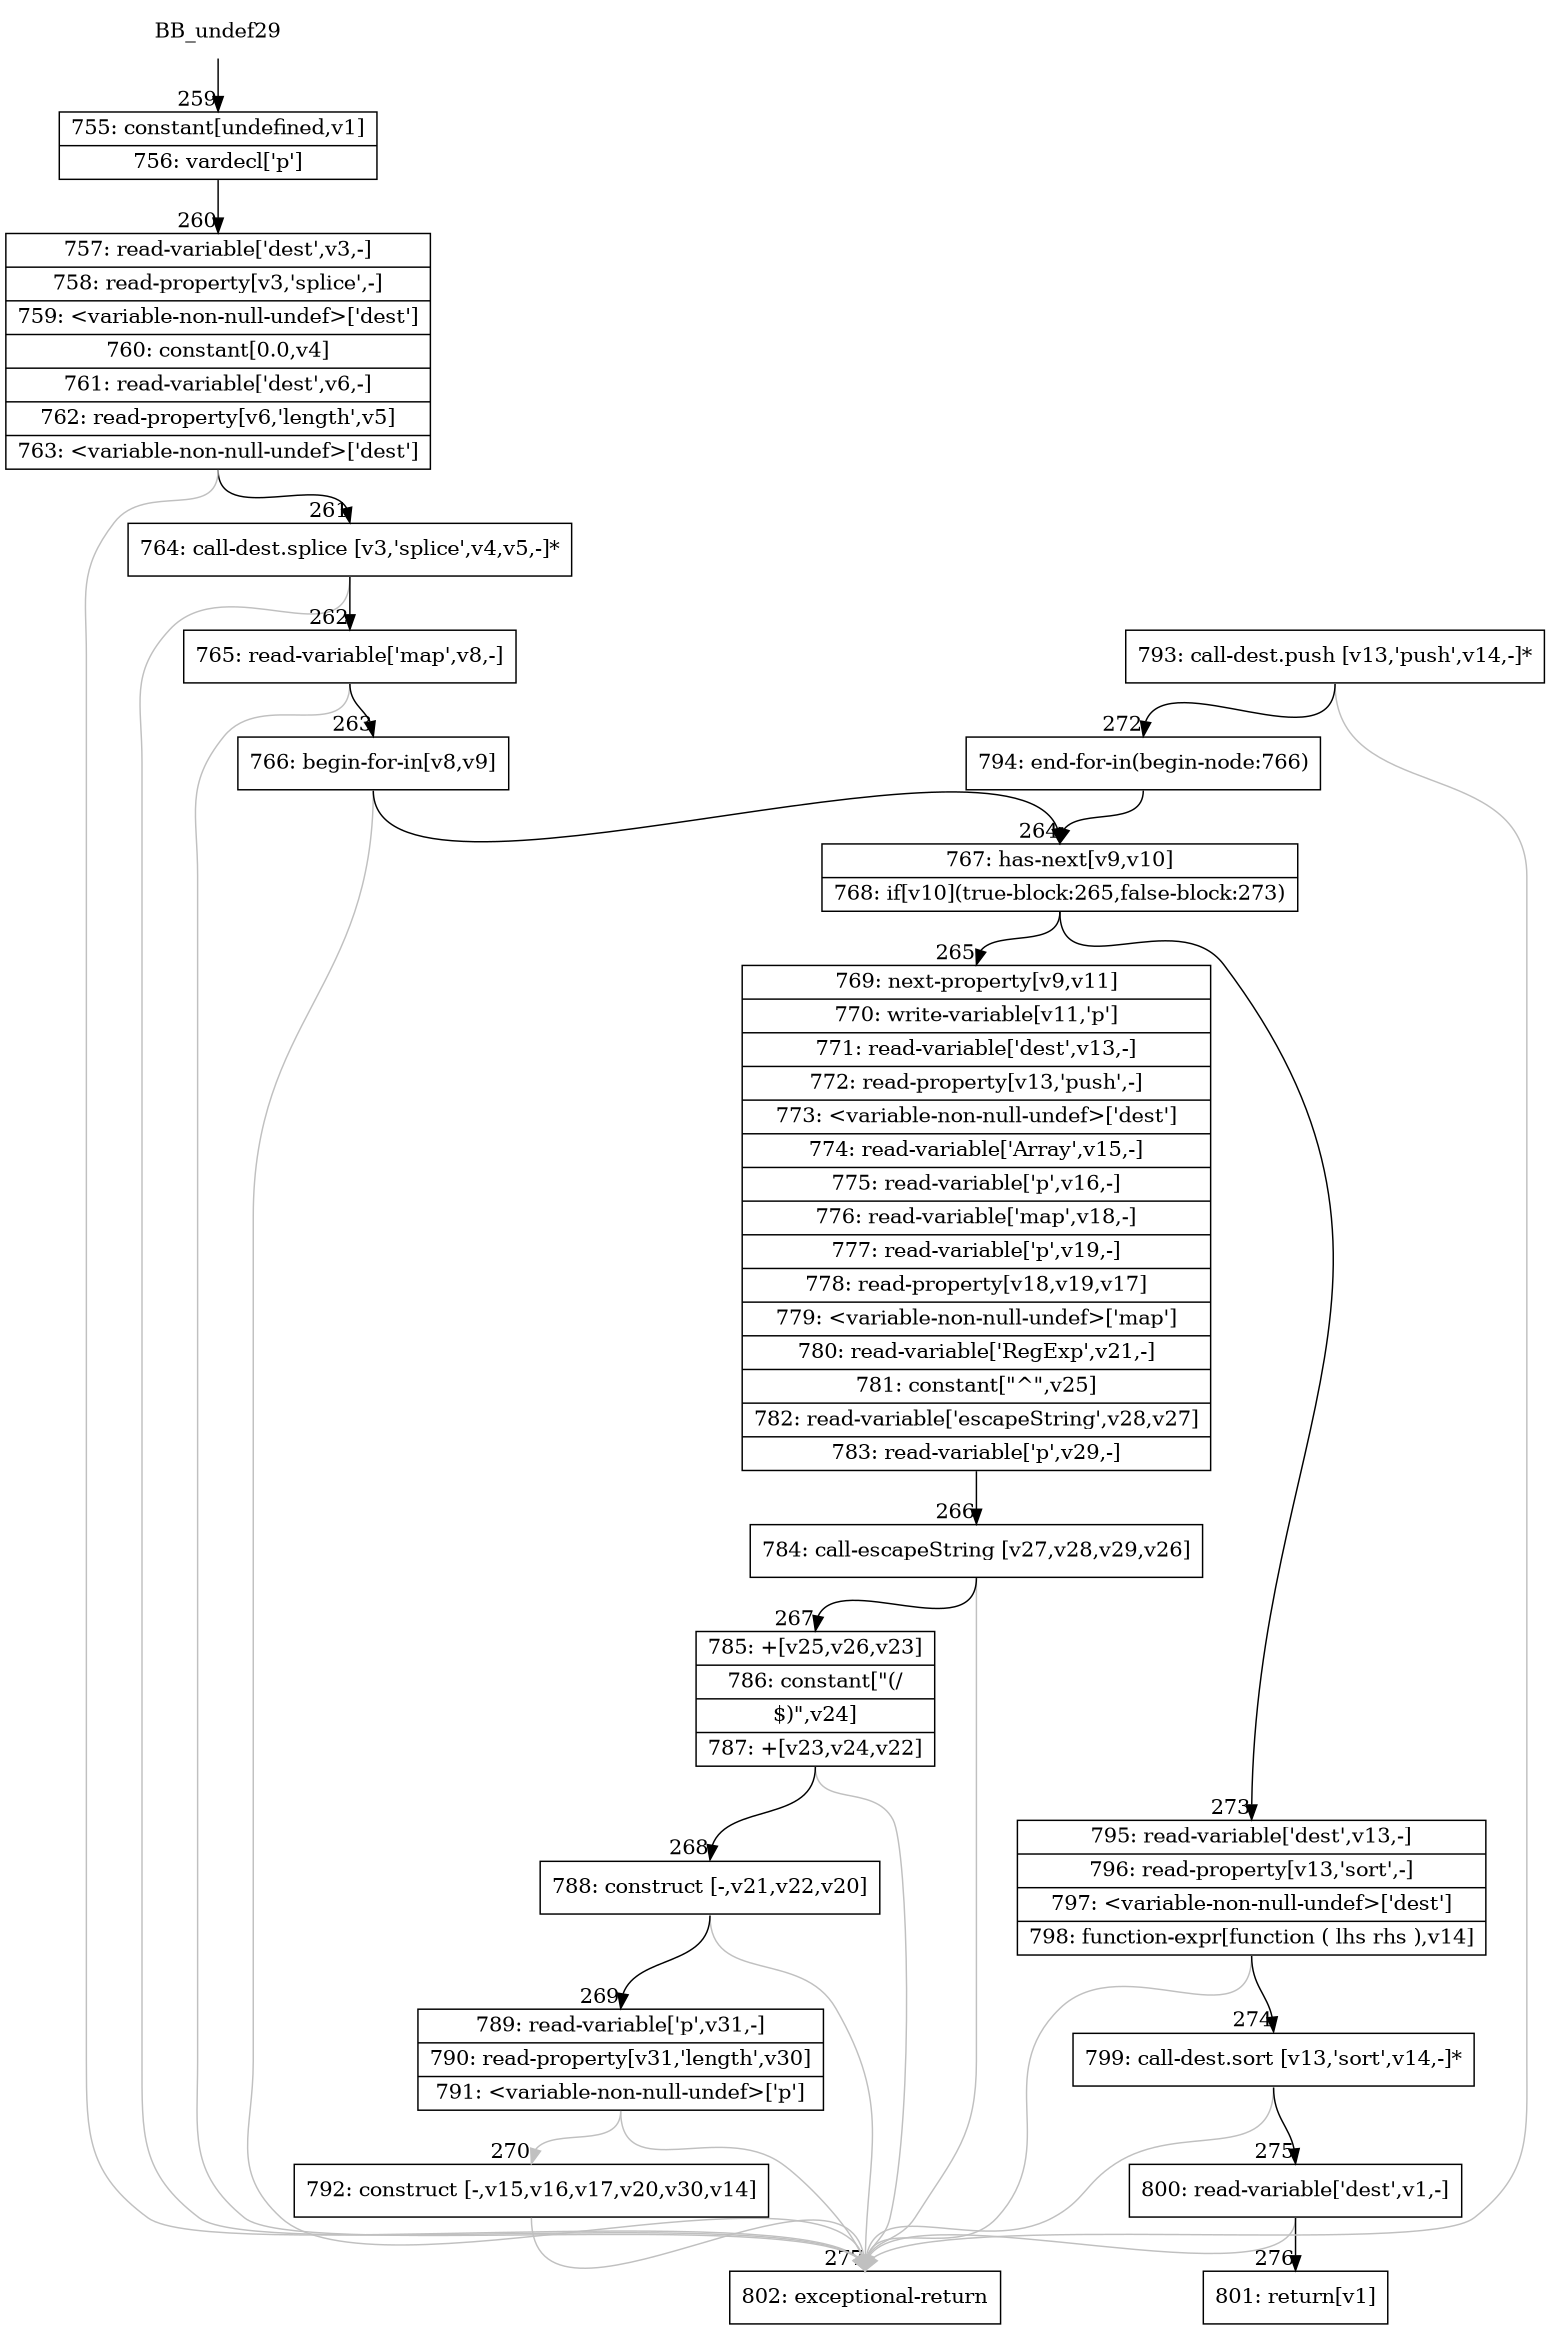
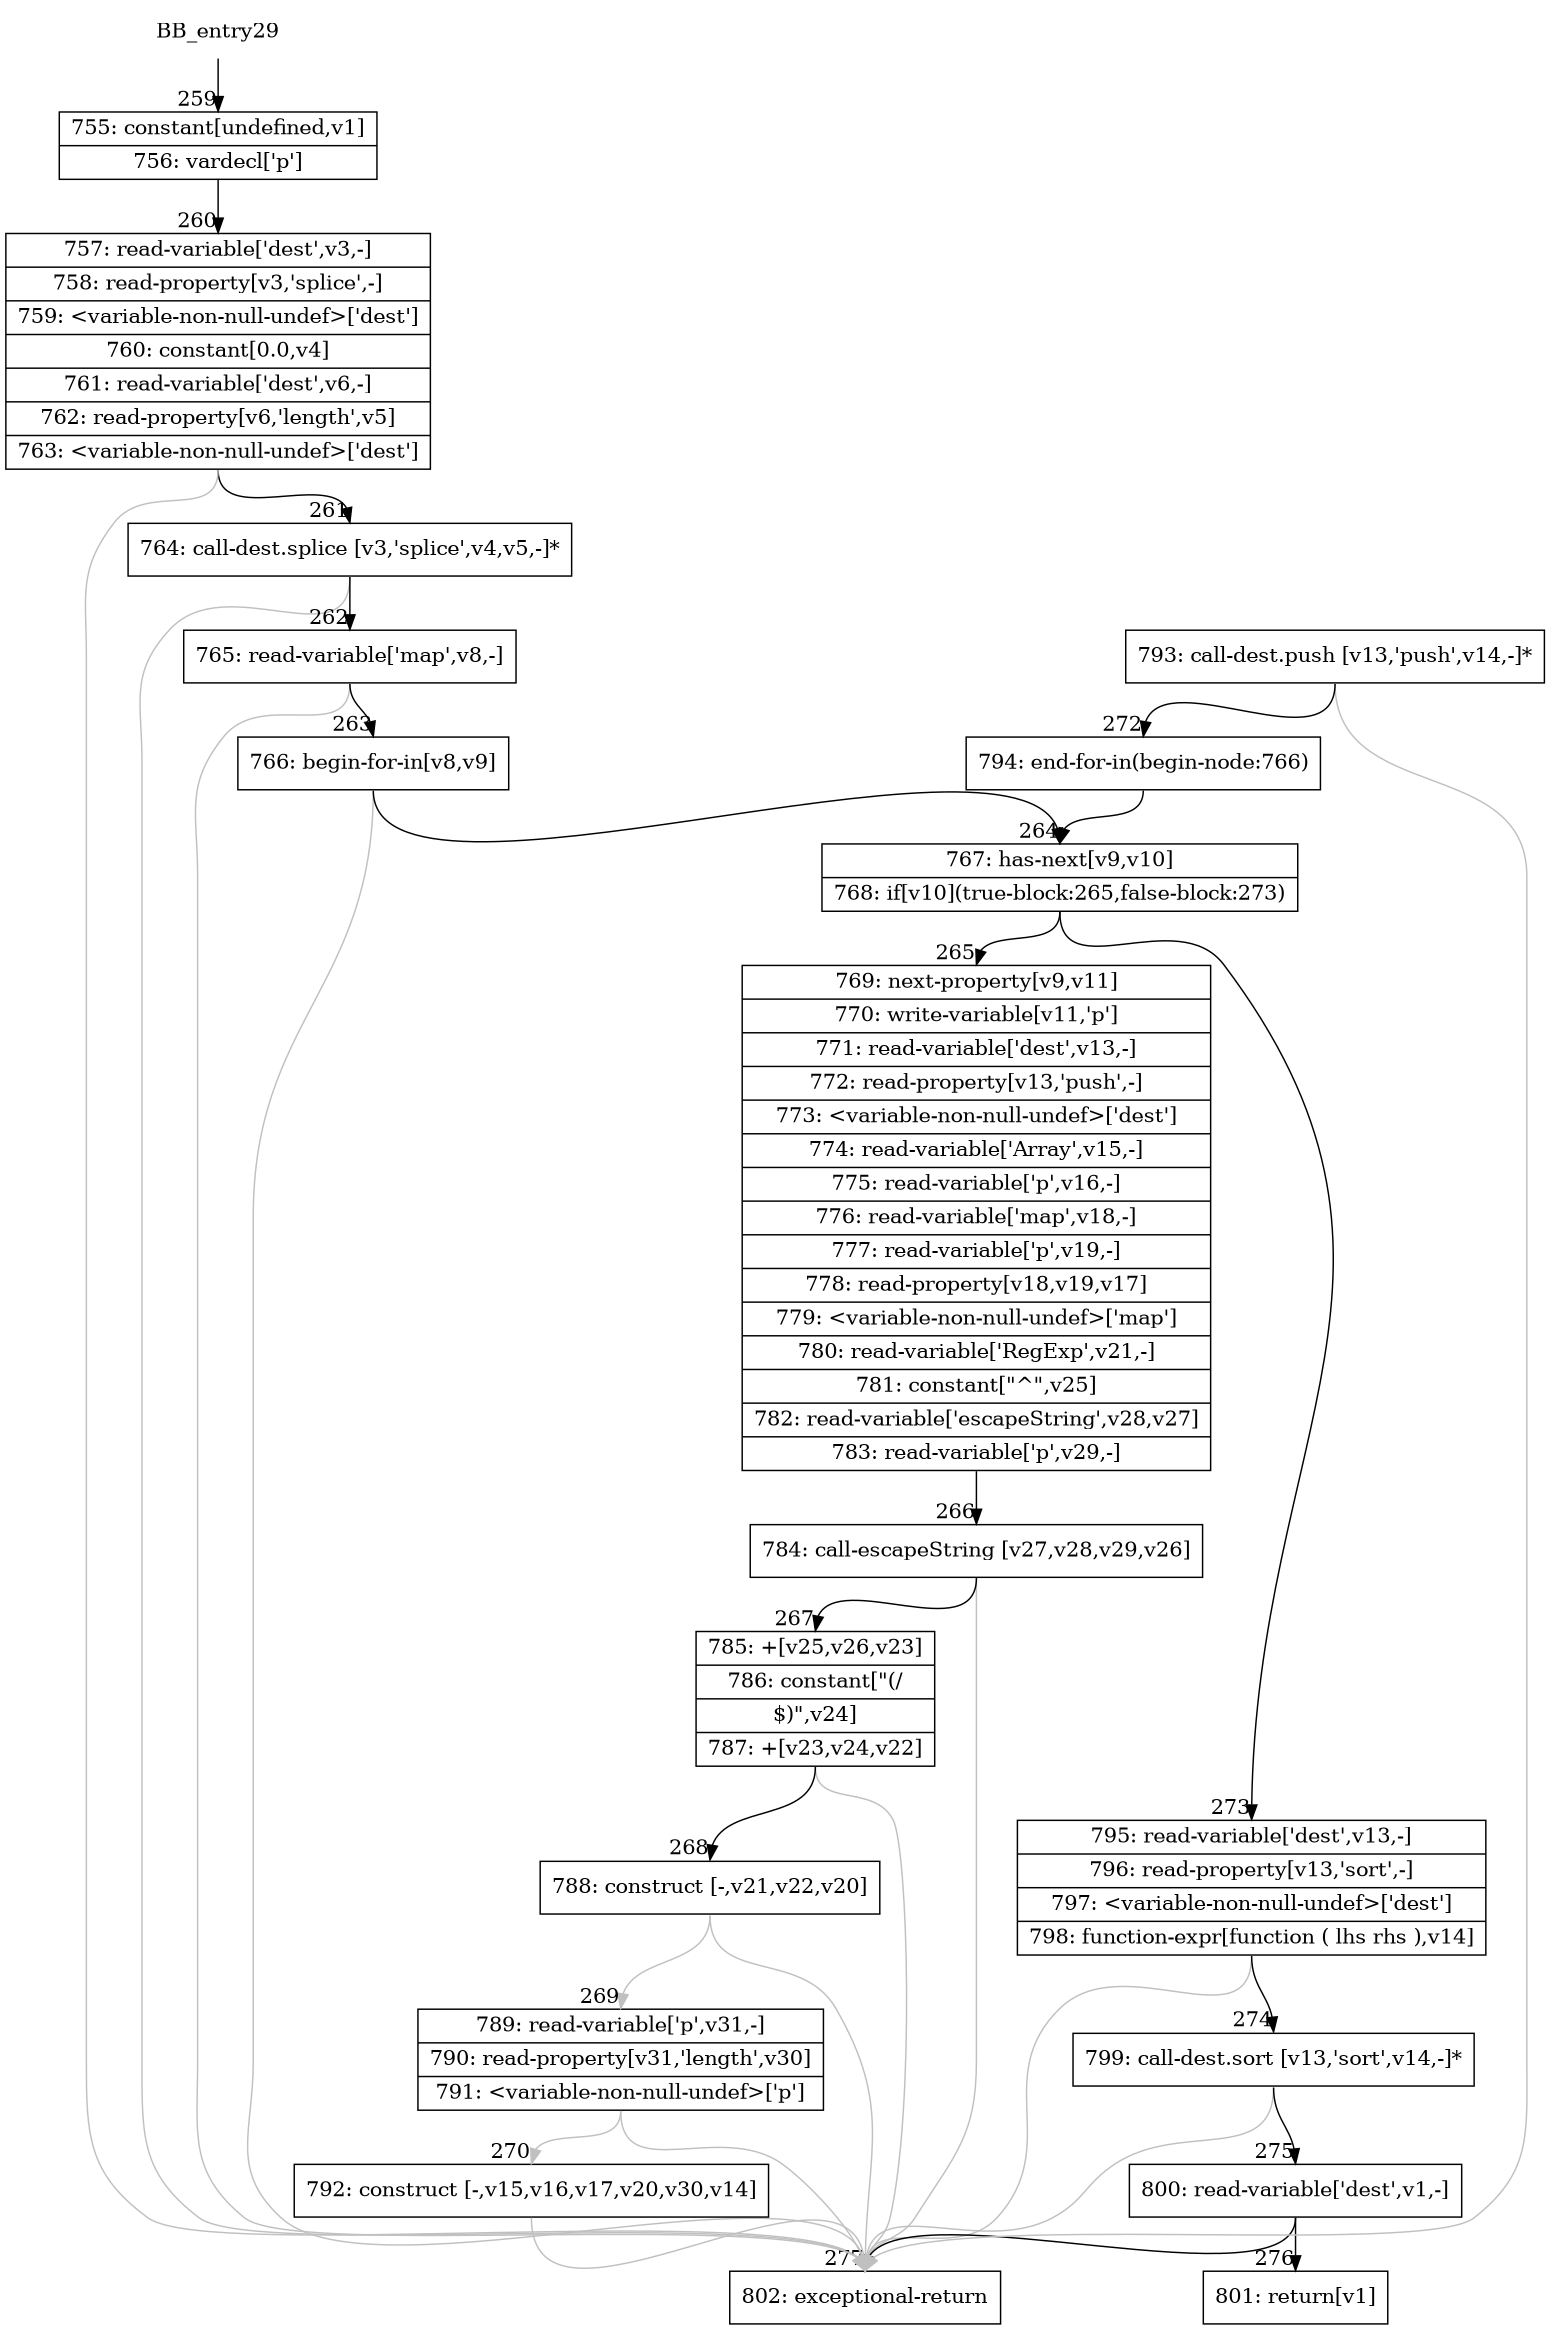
(218, 32) -> (218, 32)
(672, 1959) -> (672, 1959)
(1087, 2245) -> (1087, 2245)
